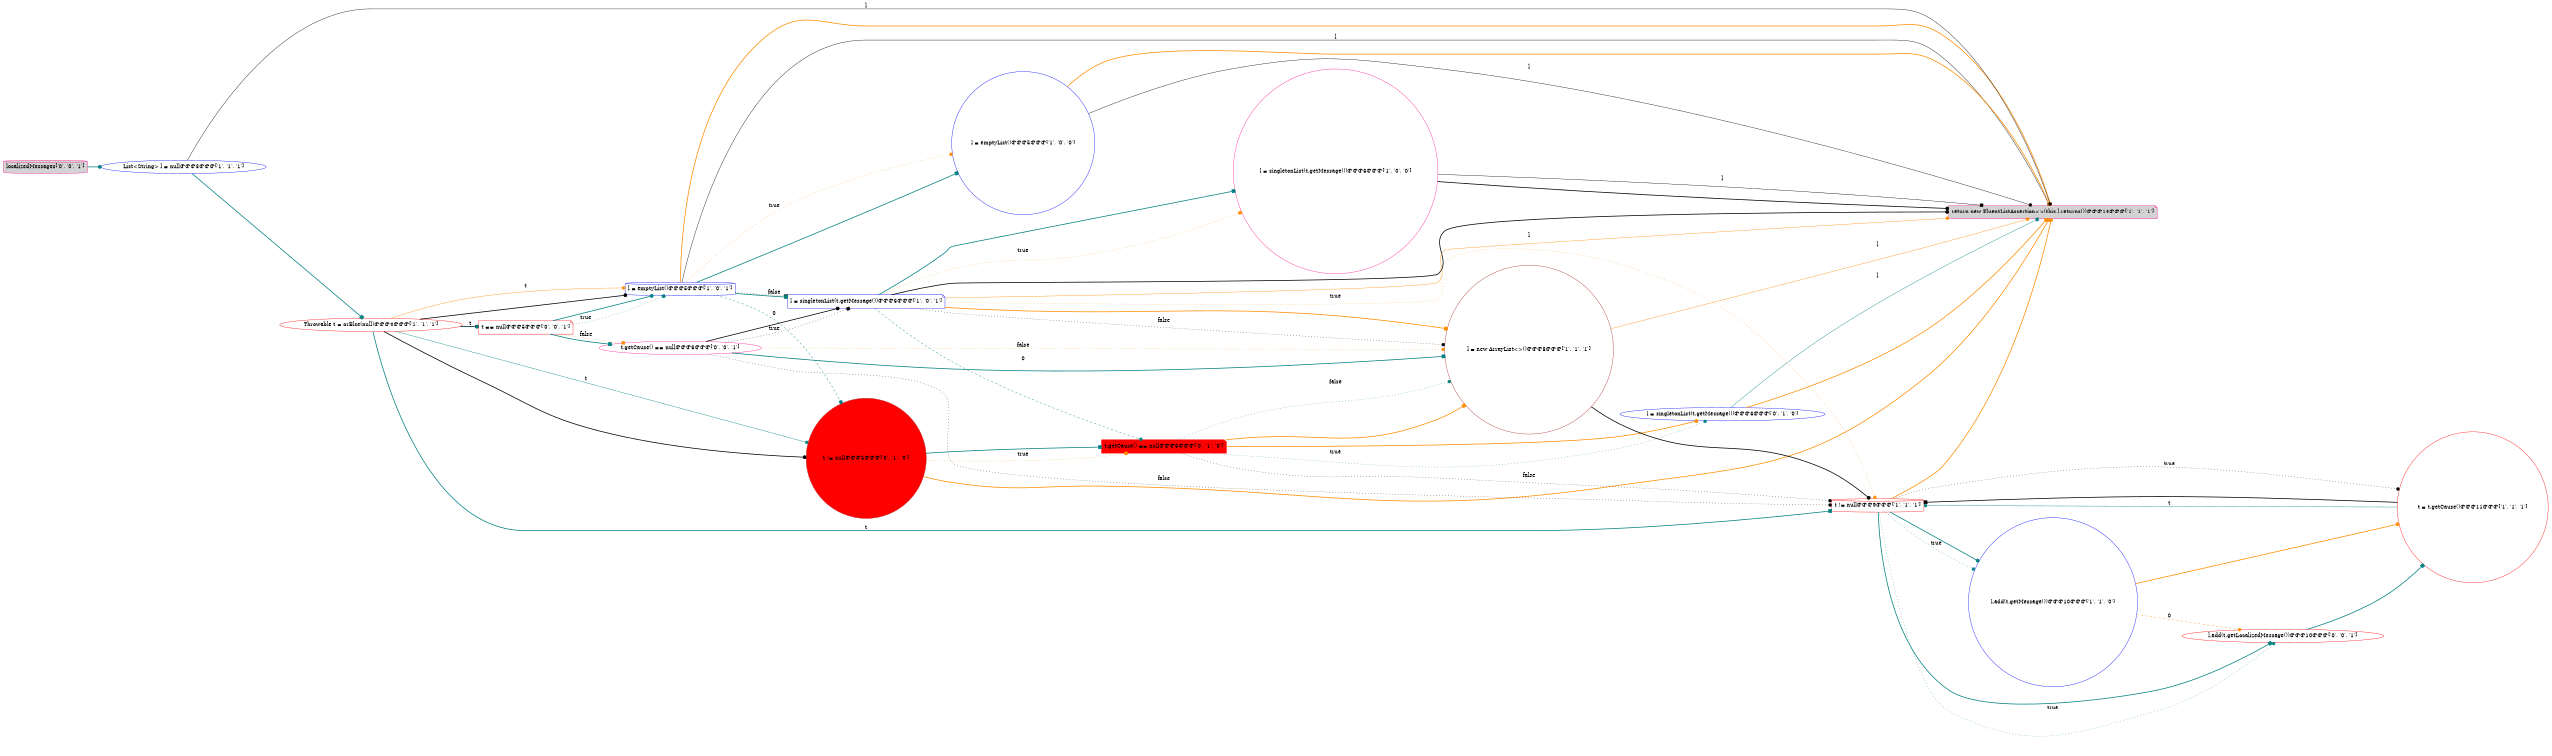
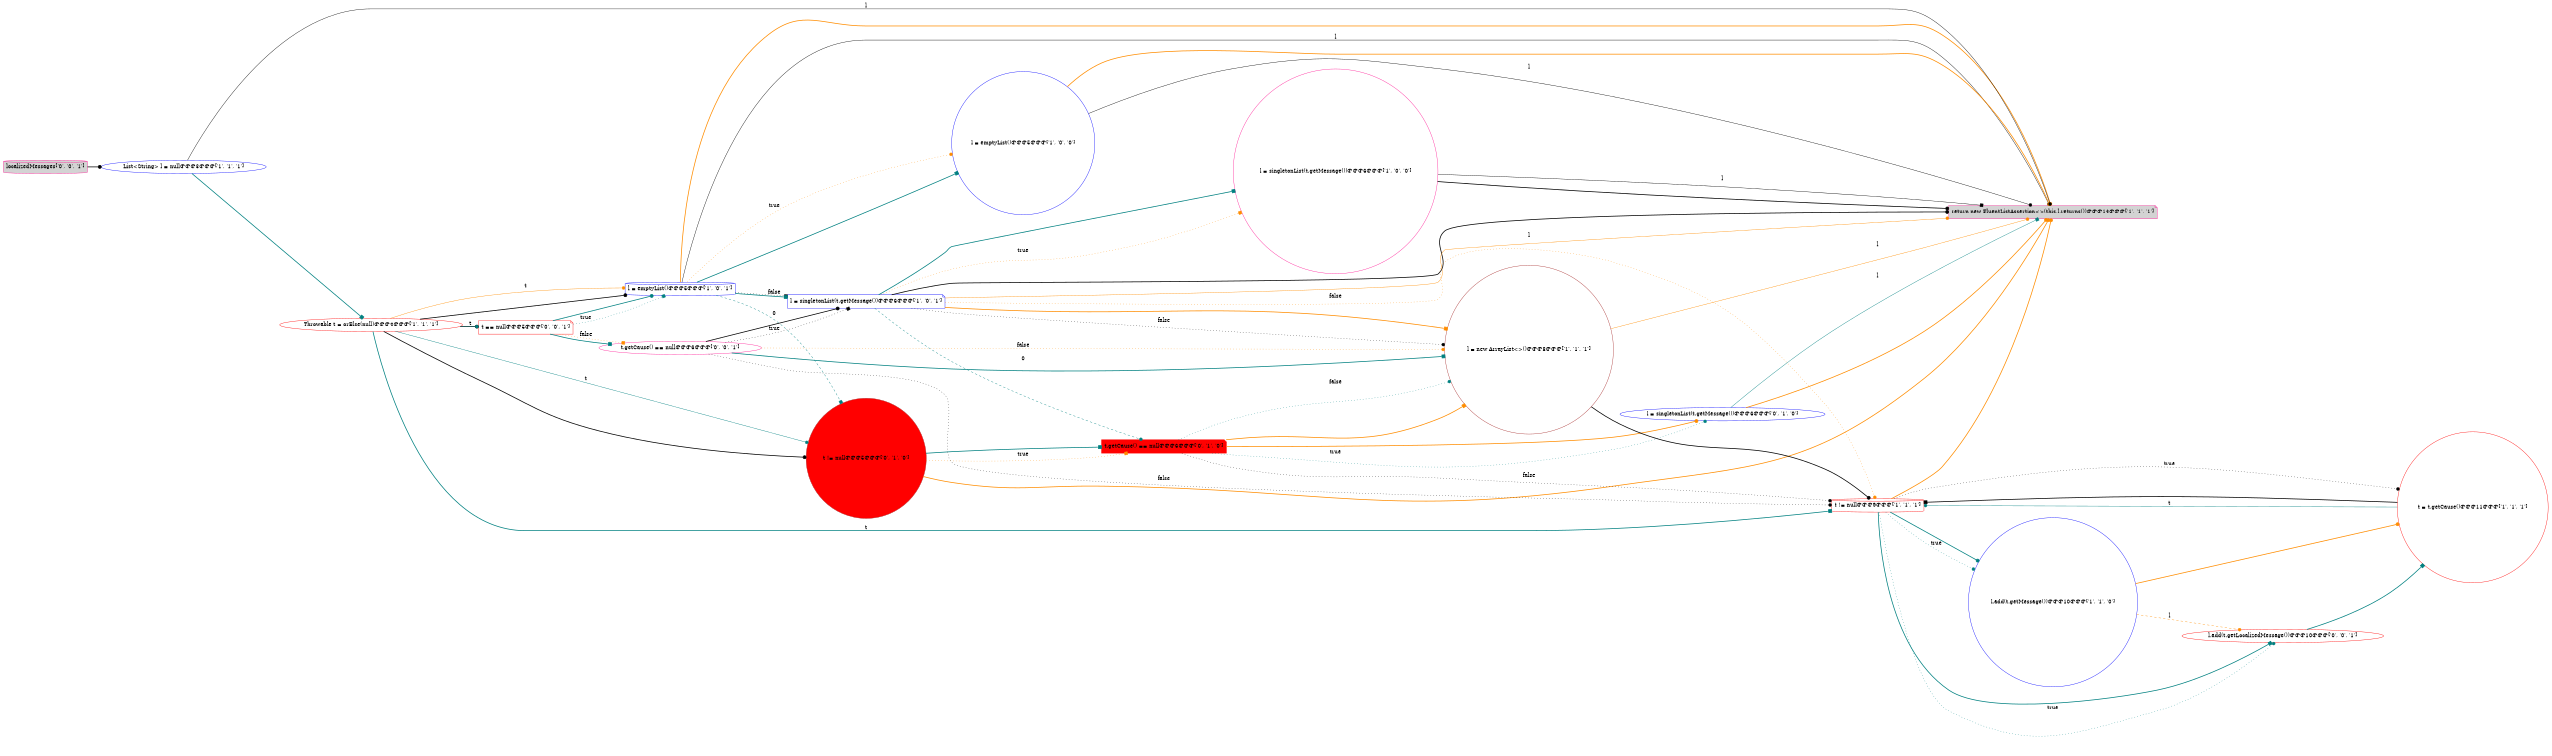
(93, 167) -> (93, 167)
(1336, 296) -> (1336, 296)
(2170, 616) -> (2170, 616)
